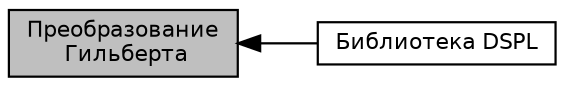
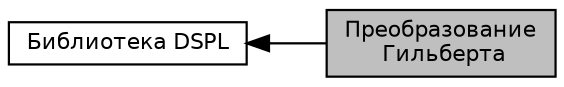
(289, 43) -> (298, 43)
